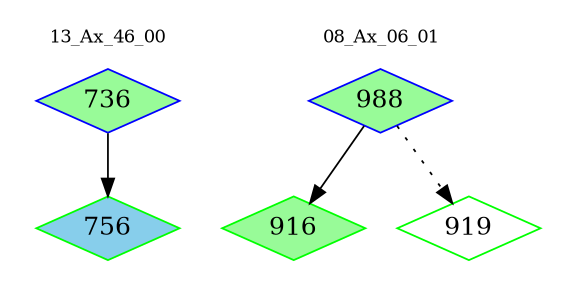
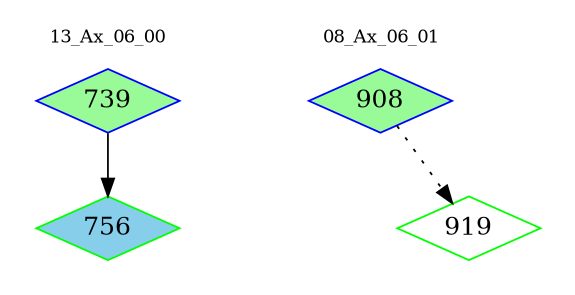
(108, 38) -> (108, 38)
(108, 101) -> (108, 101)
(380, 101) -> (380, 101)
(294, 228) -> none
